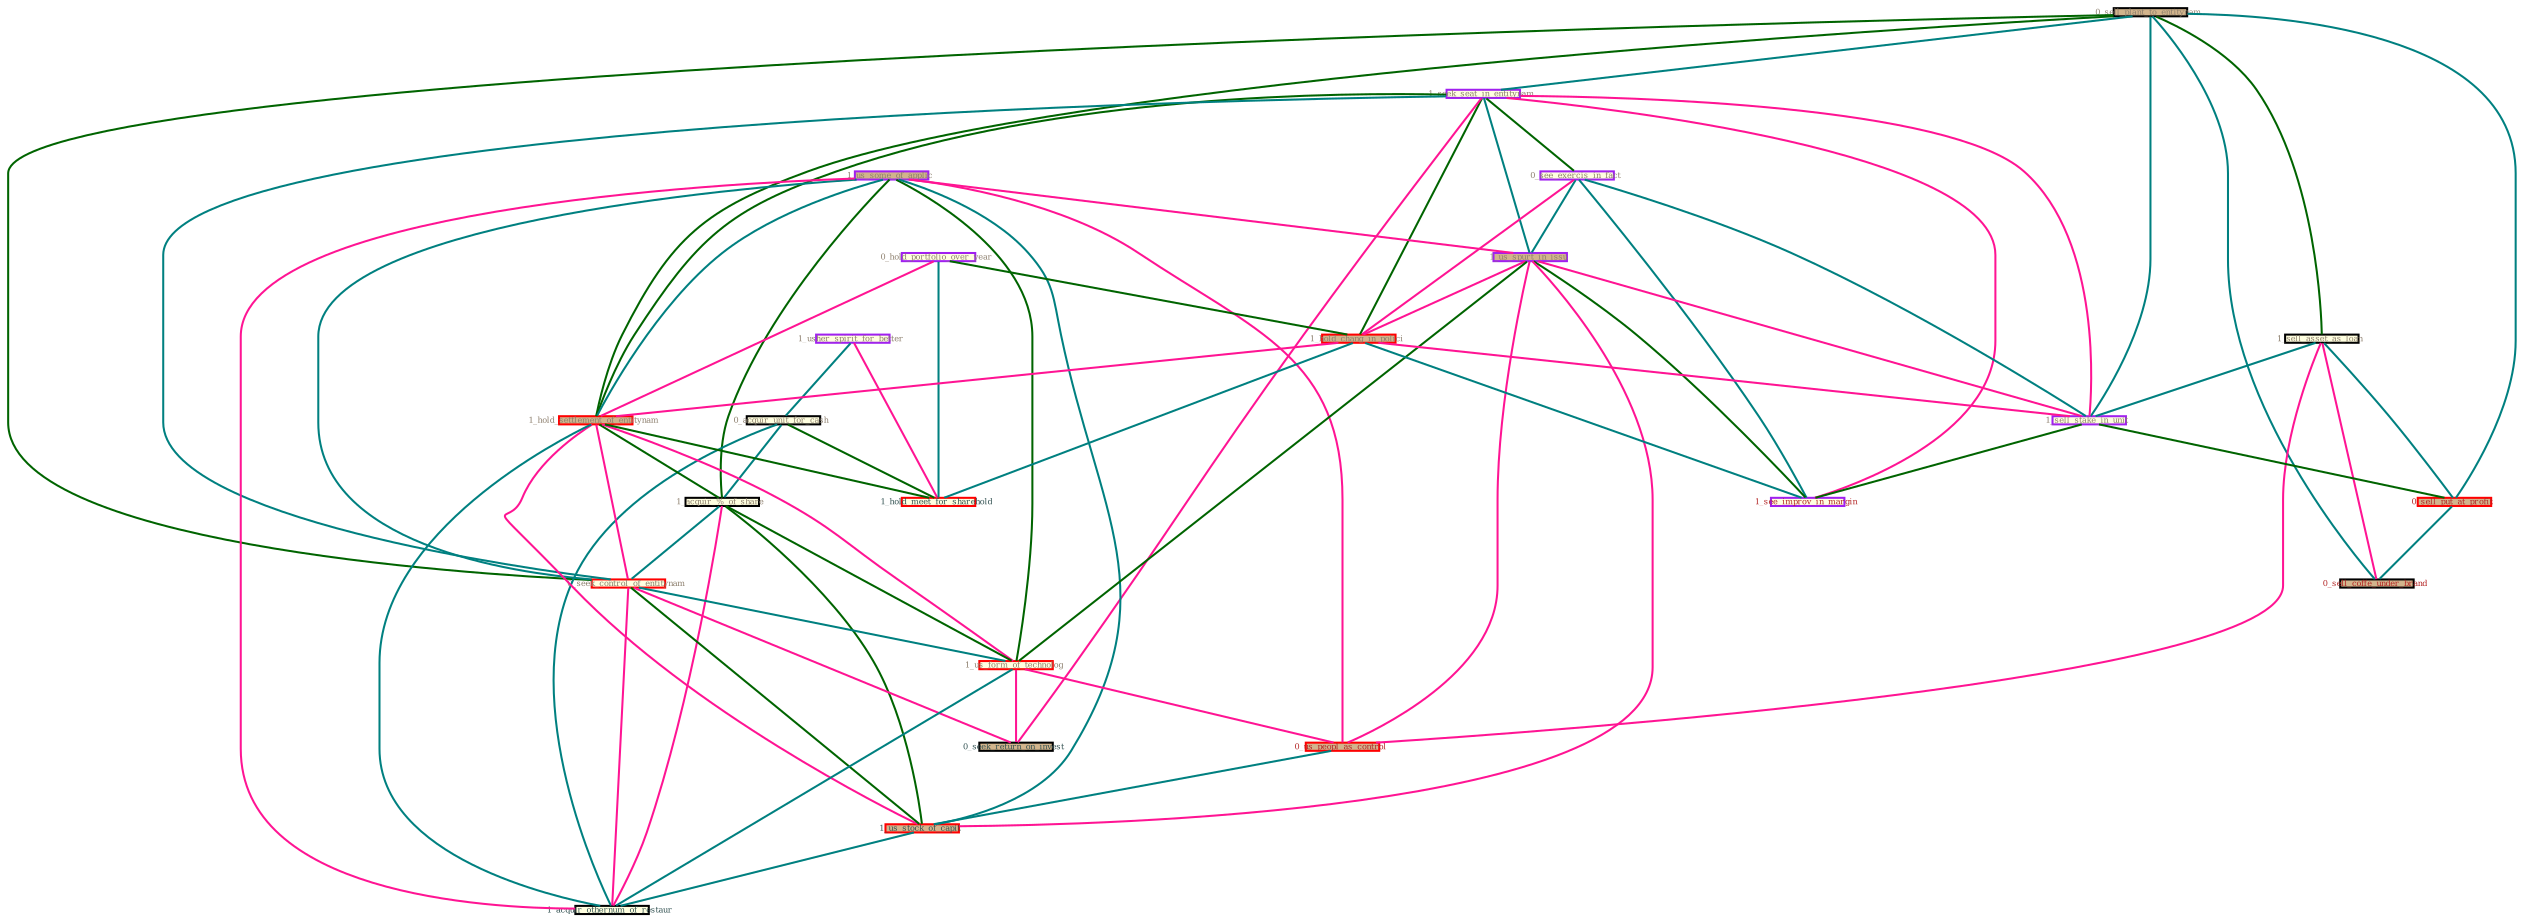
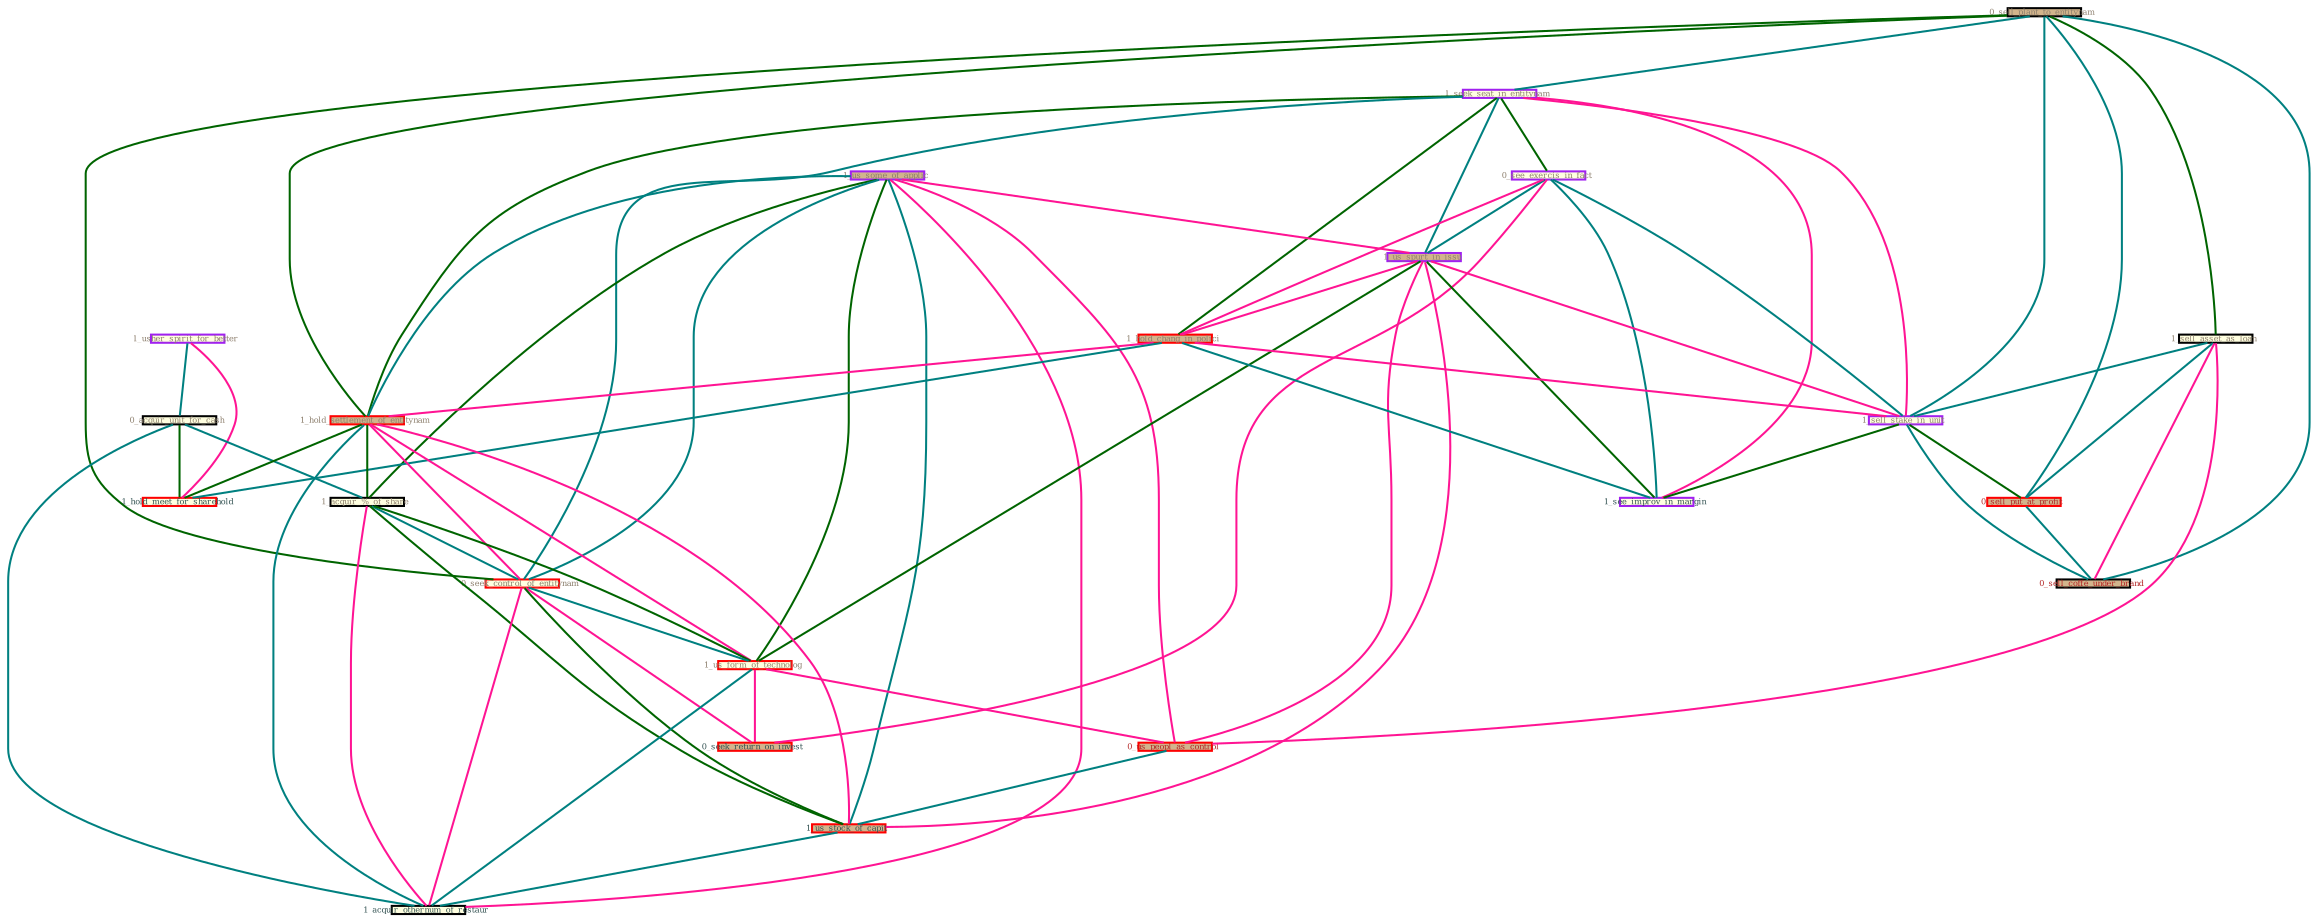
(939, 257) -> none
(1245, 417) -> (1236, 563)
(1808, 502) -> (1657, 502)
none -> (1983, 518)
(1016, 747) -> (755, 747)
